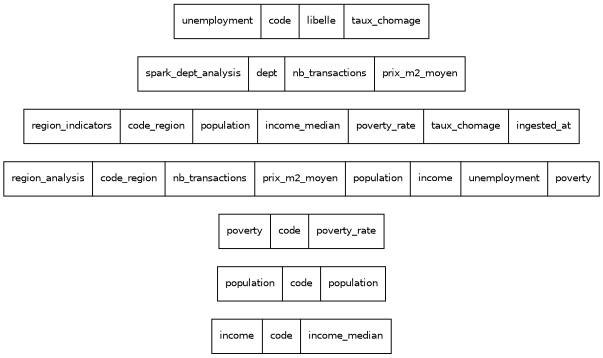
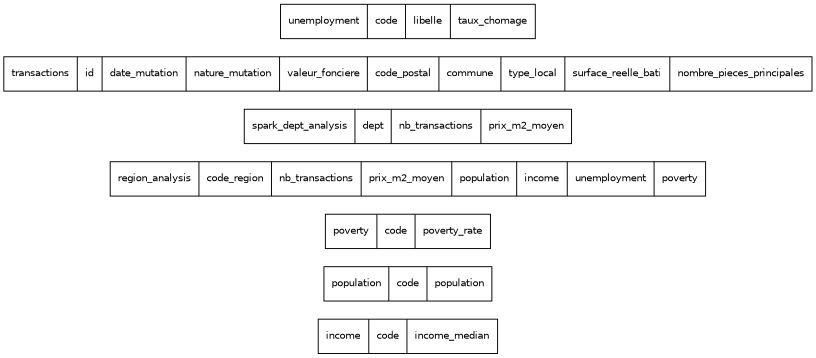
none -> (408, 74)
(302, 126) -> none
